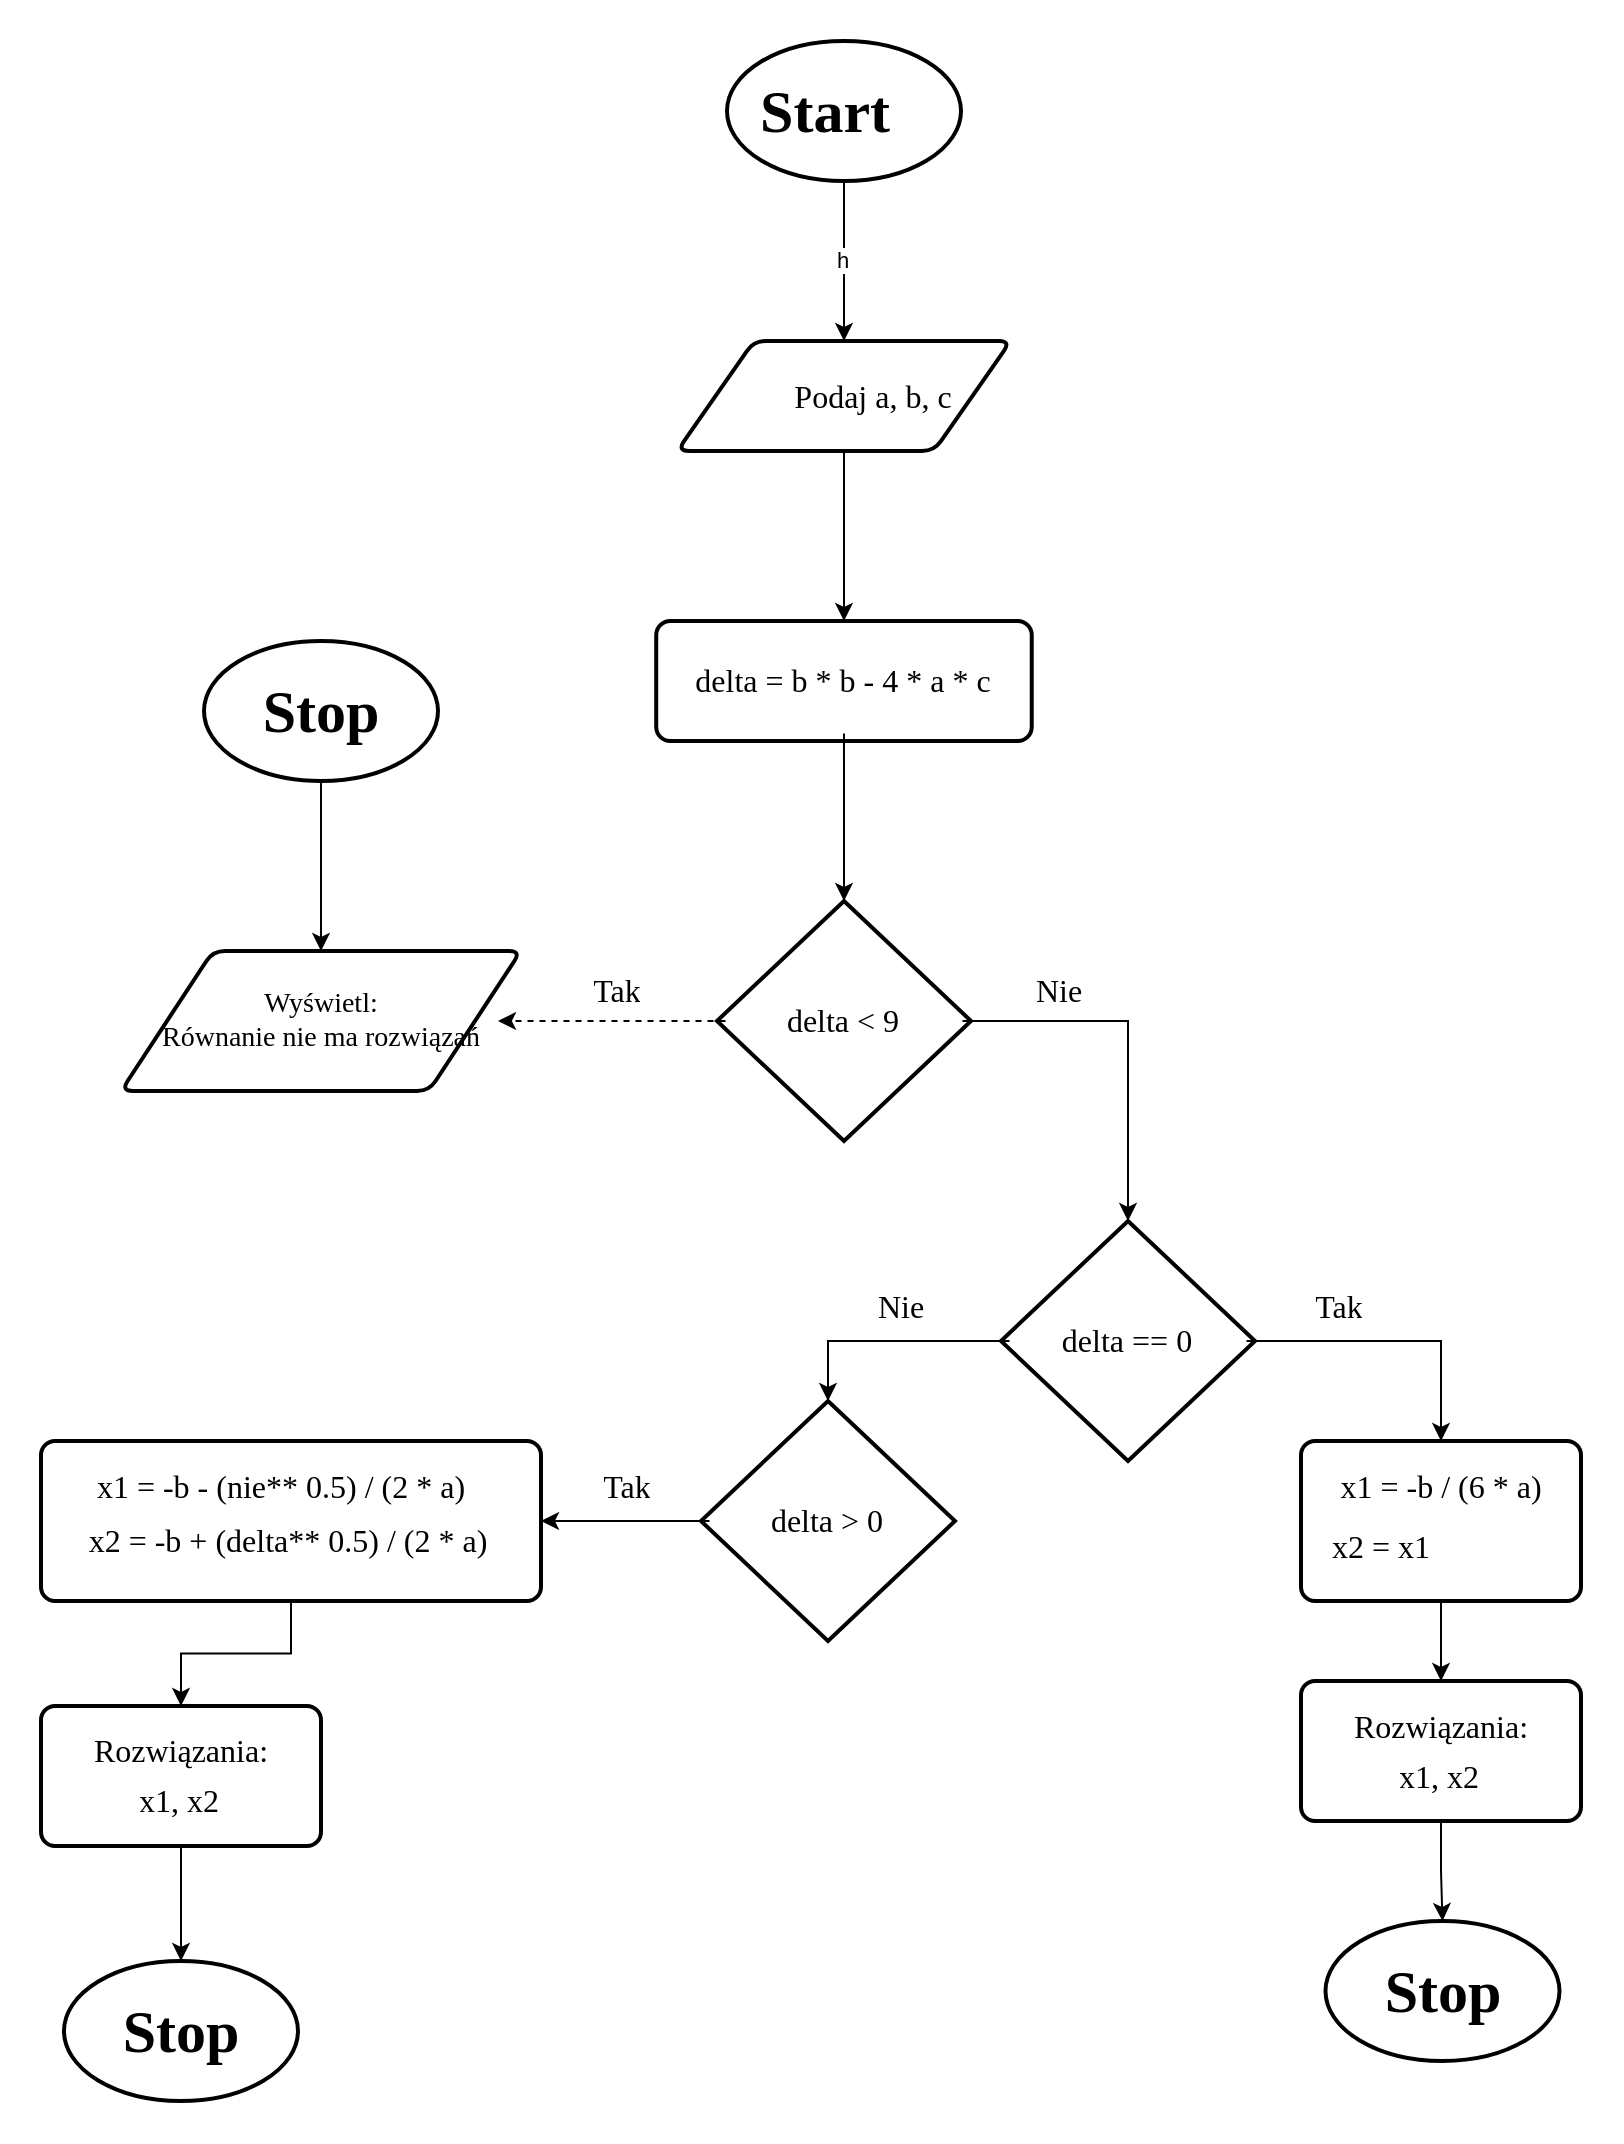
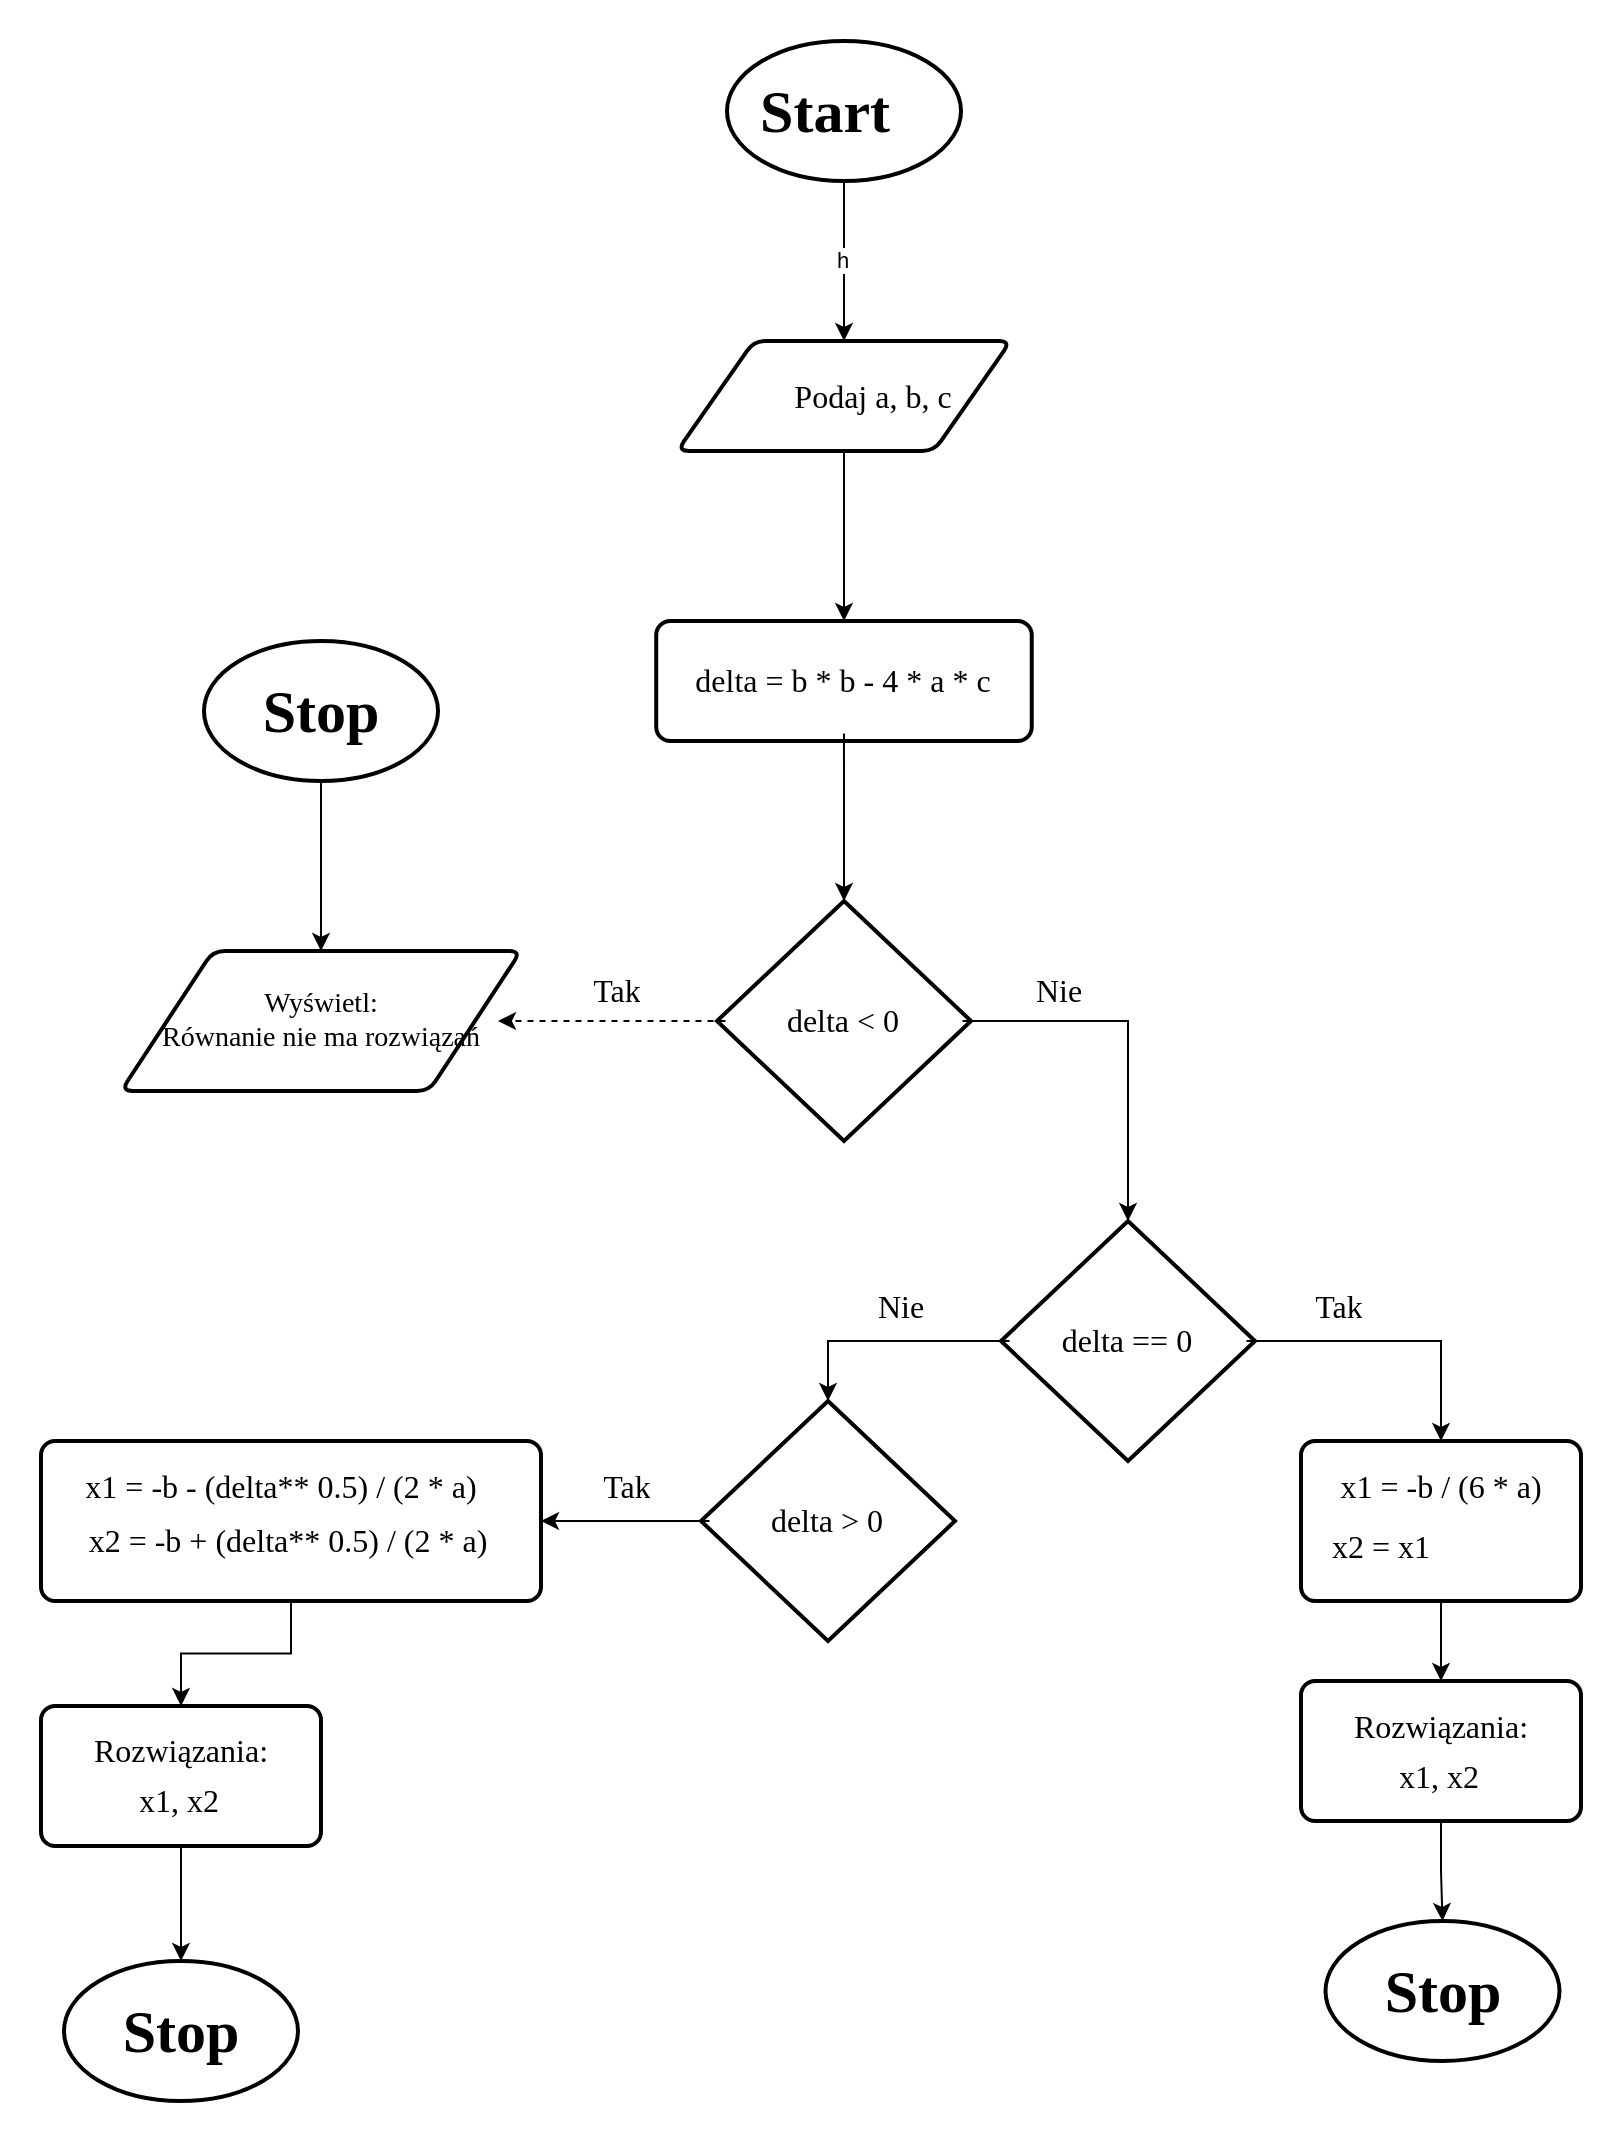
(844, 1021) -> (844, 1021)
(282, 1487) -> (282, 1487)
